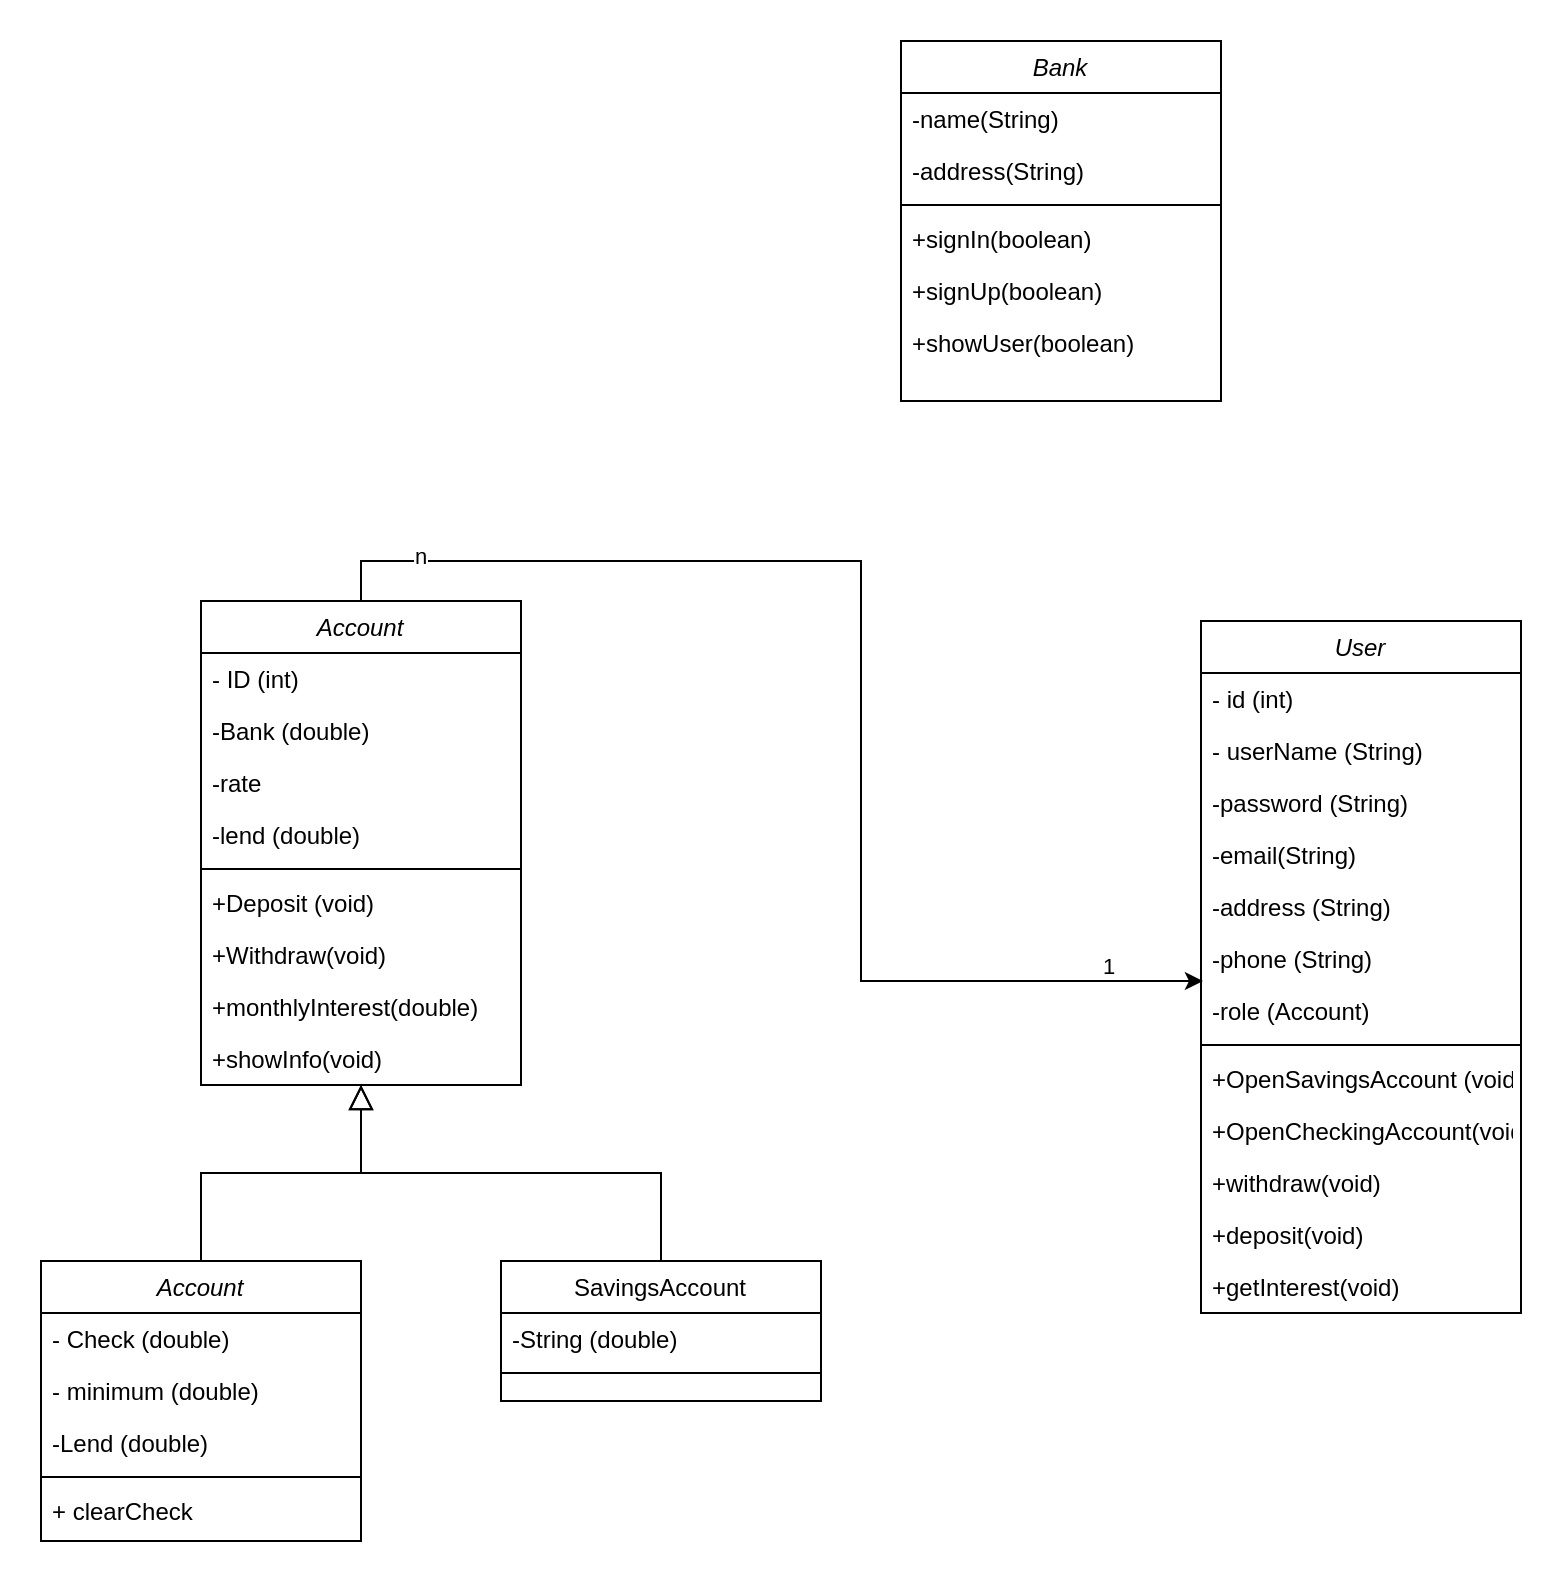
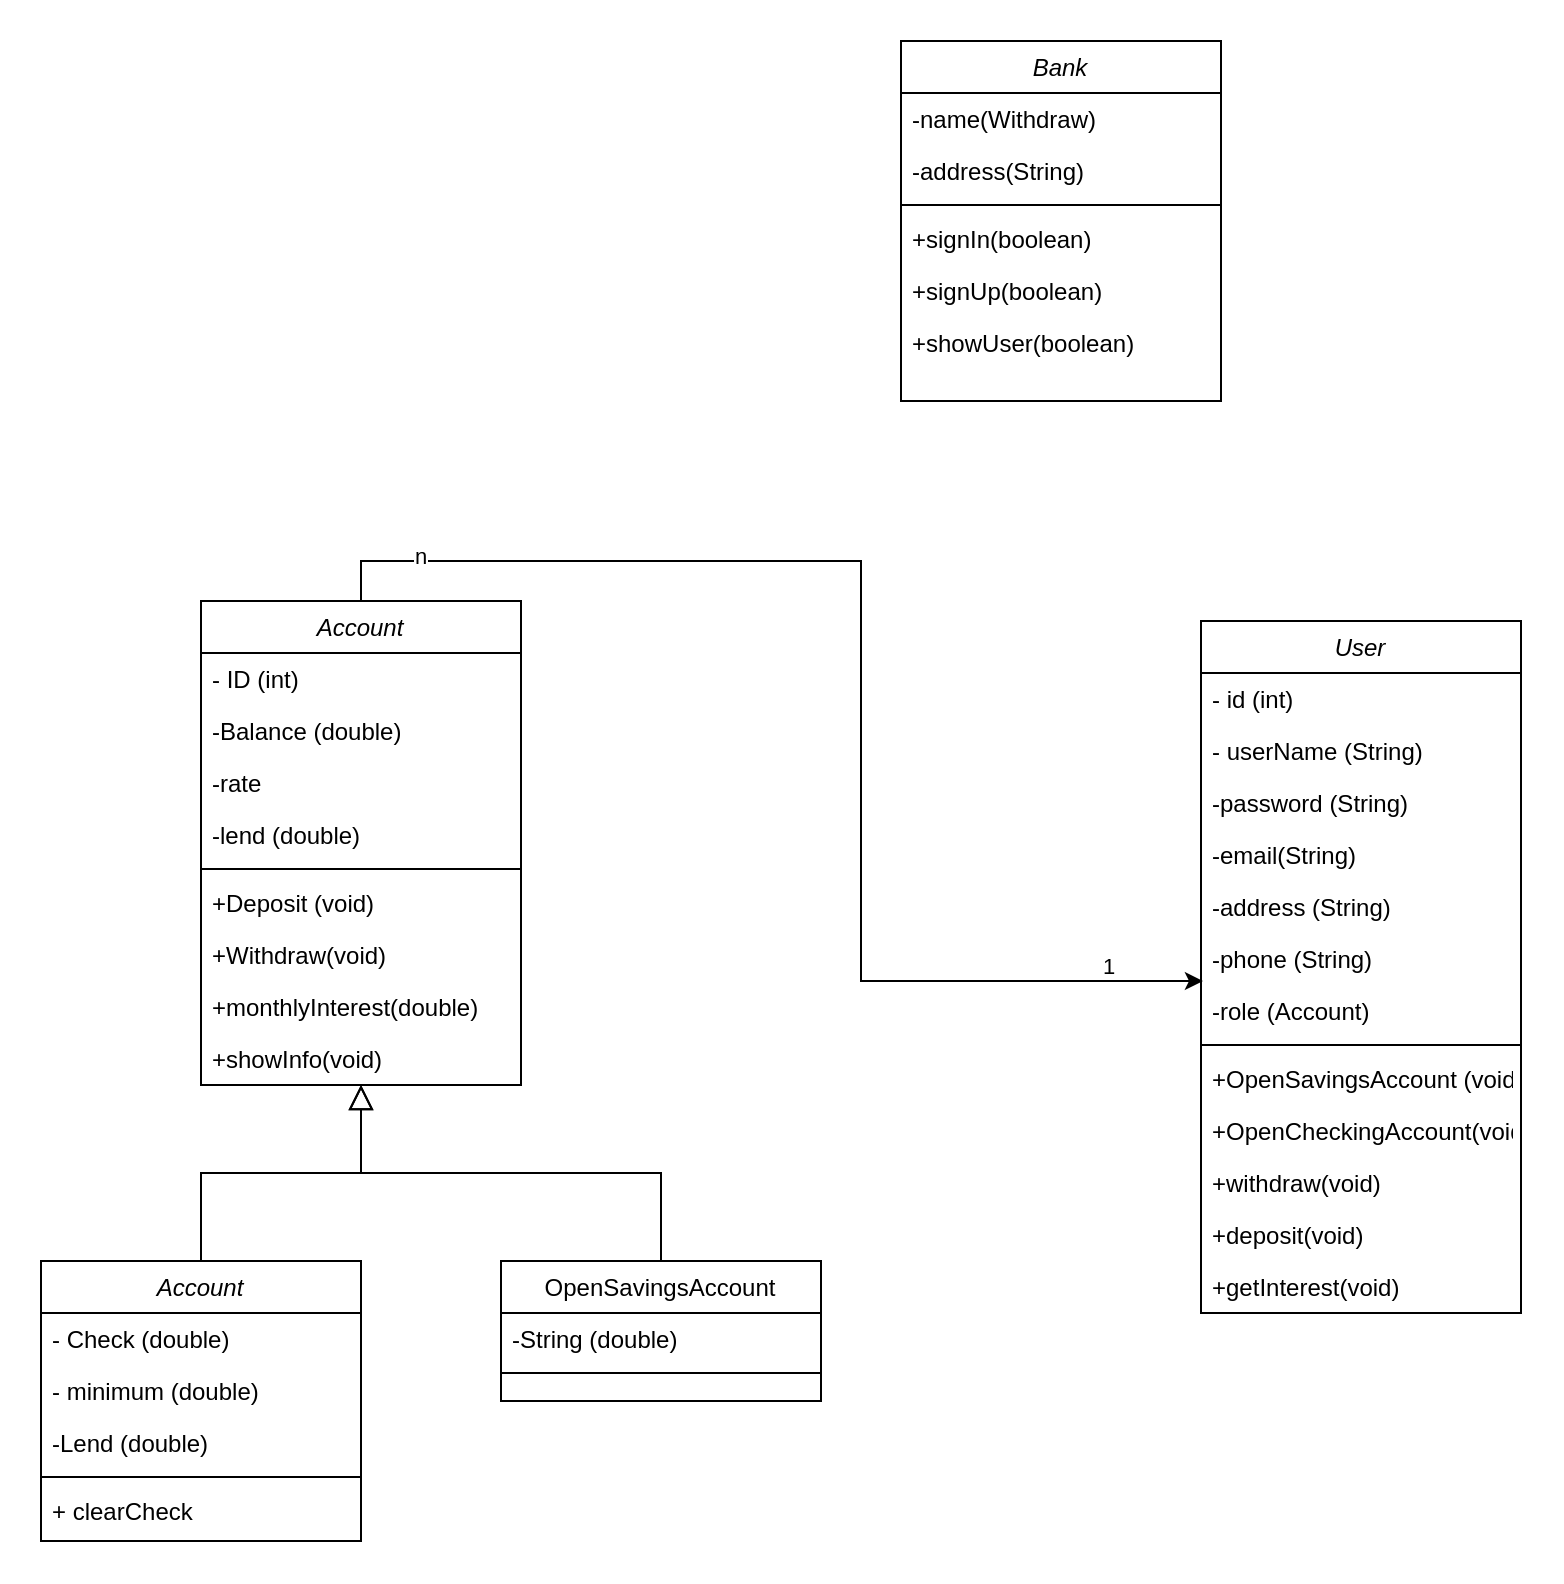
(996, 120) -> (1010, 120)
(300, 732) -> (317, 732)
(660, 1288) -> (660, 1288)
